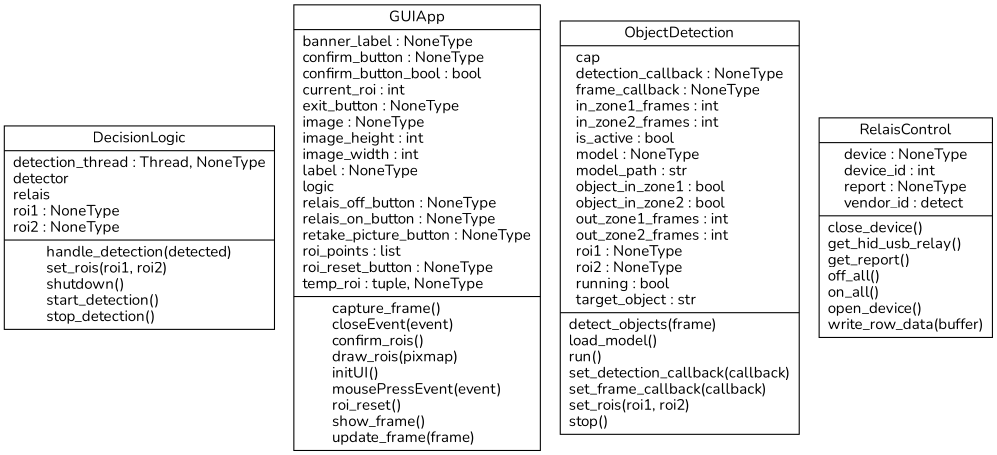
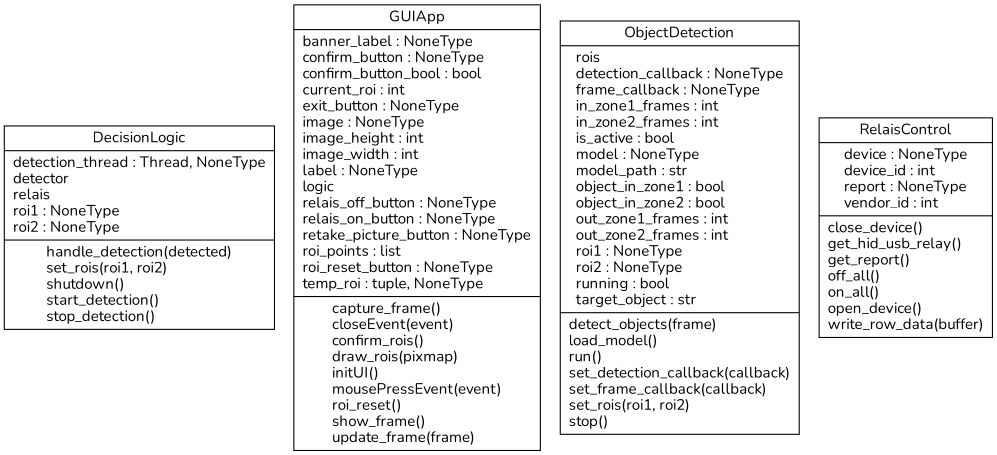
(588, 58) -> (588, 58)
(904, 203) -> (891, 203)
